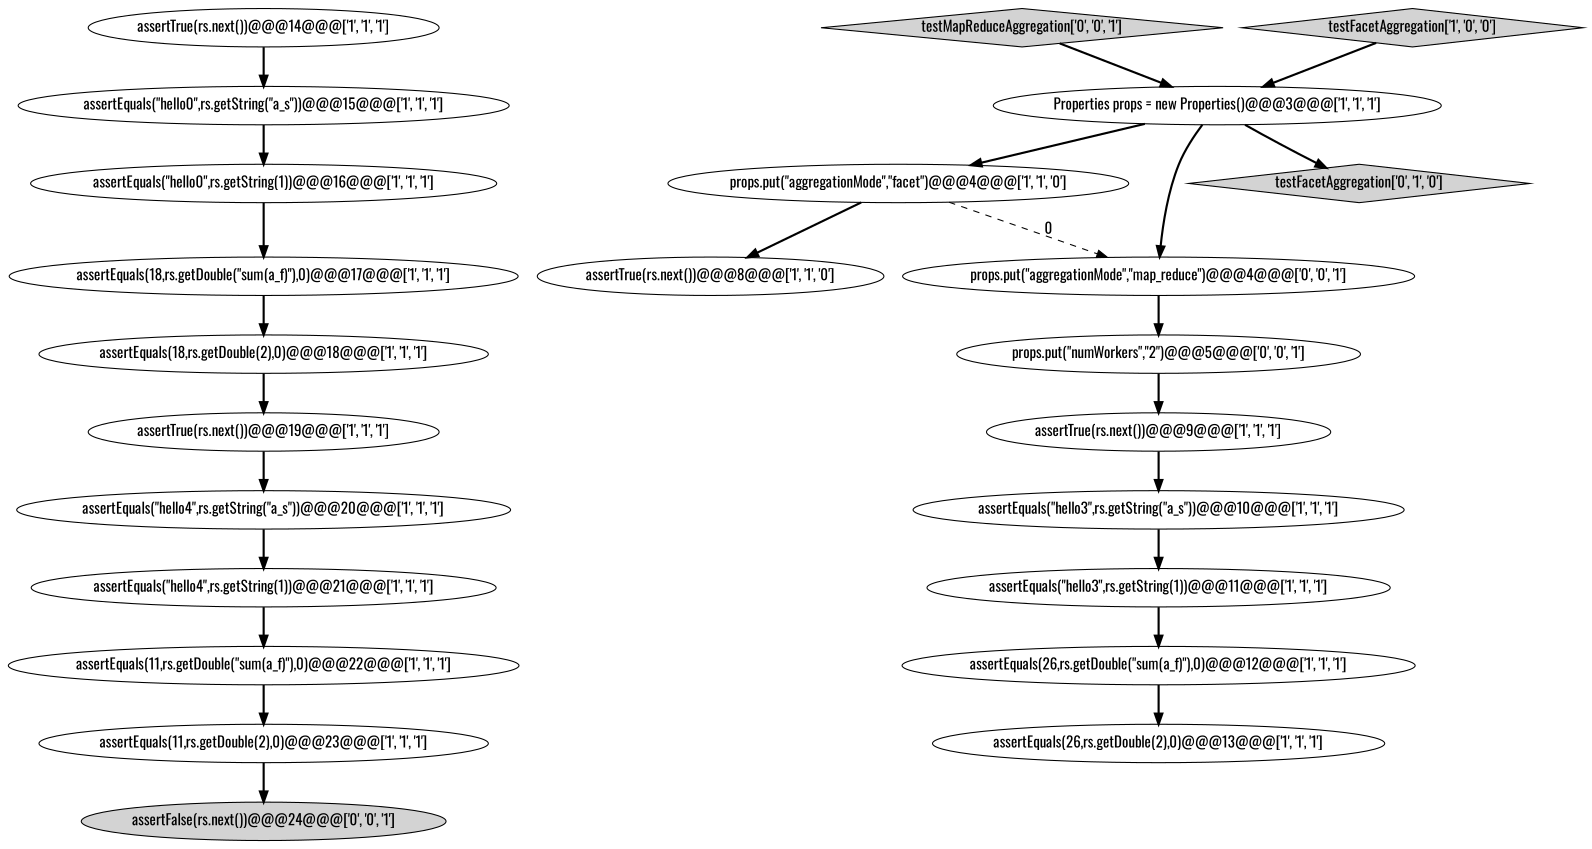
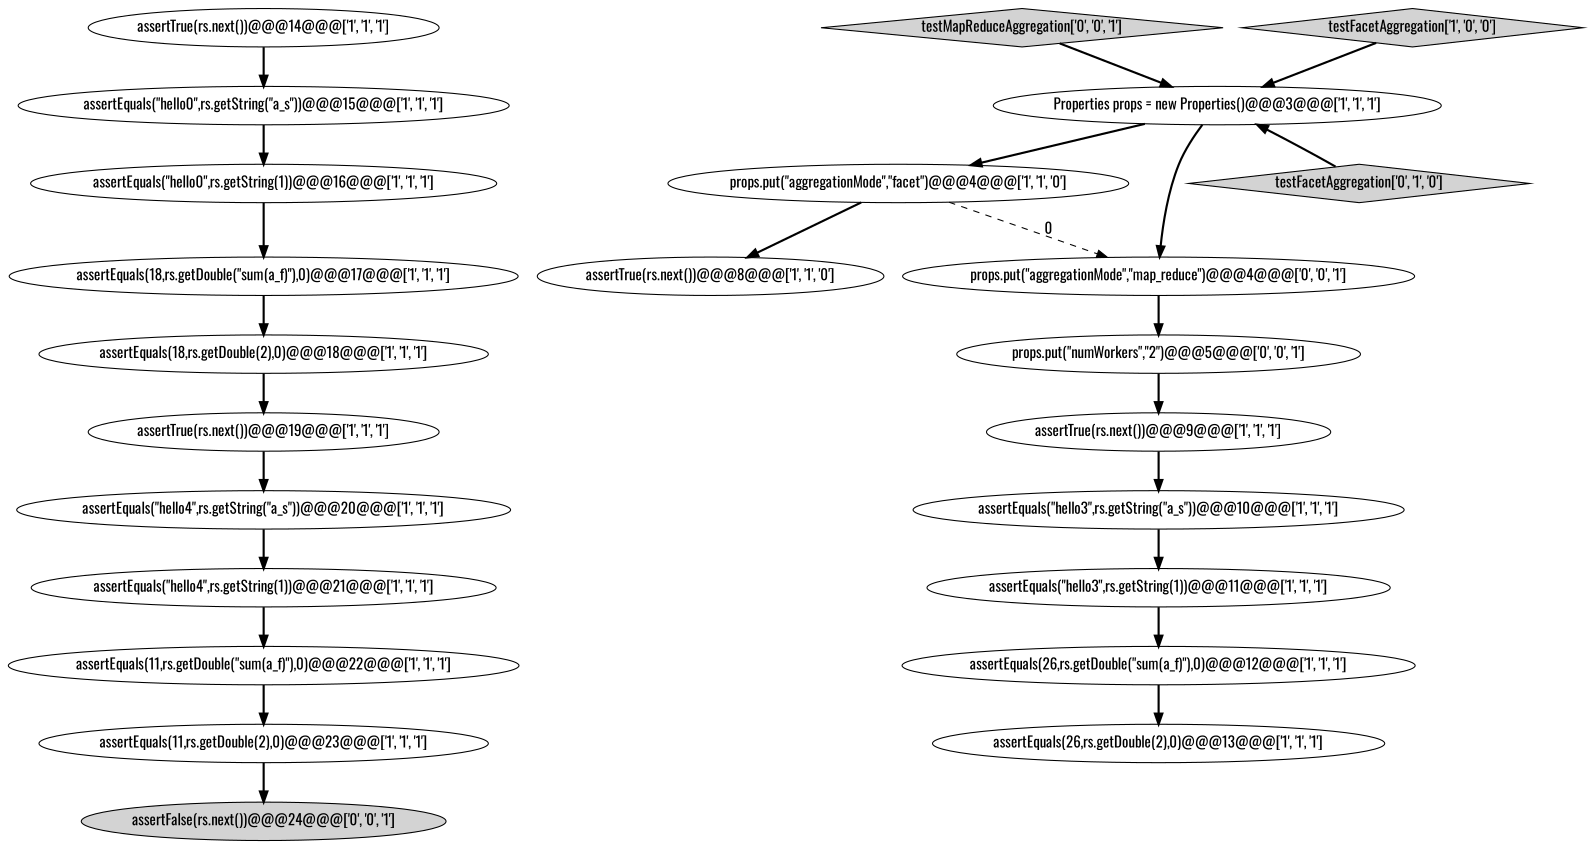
(1281, 144) -> (1301, 148)
